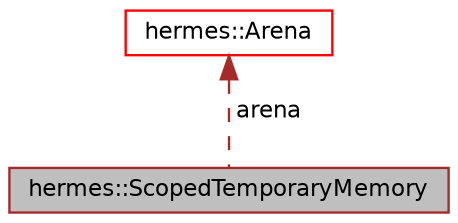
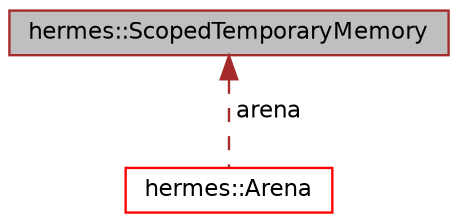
(229, 124) -> (229, 124)
